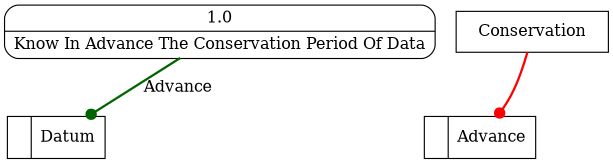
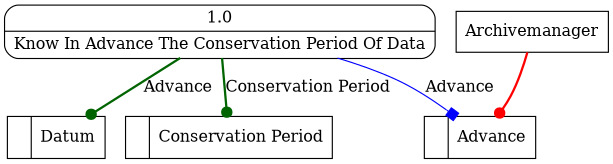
(532, 32) -> (532, 32)
none -> (395, 79)
none -> (229, 137)
